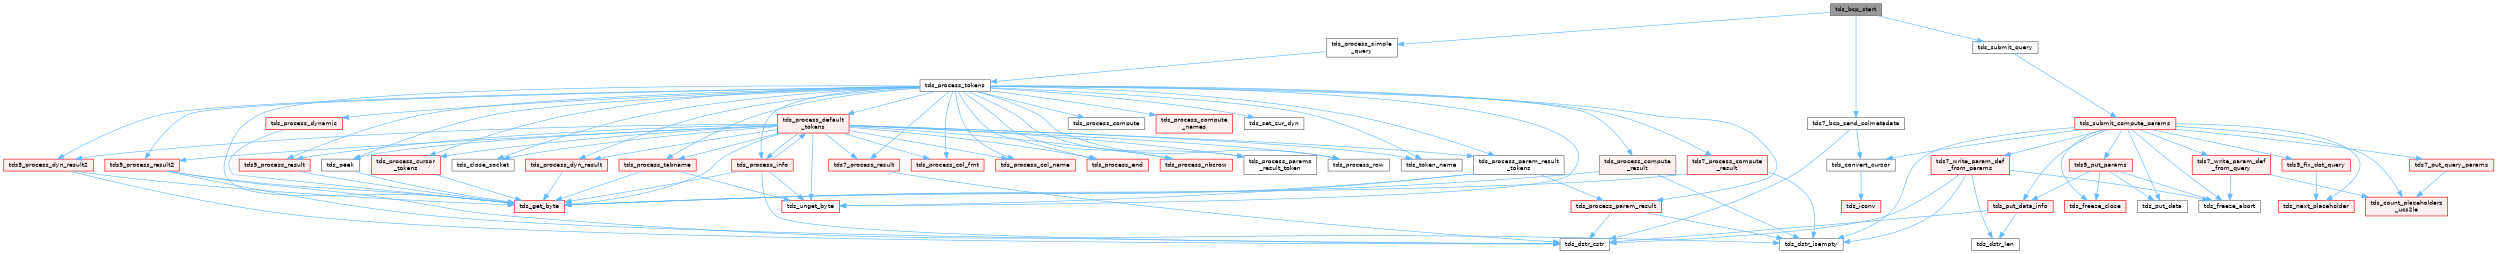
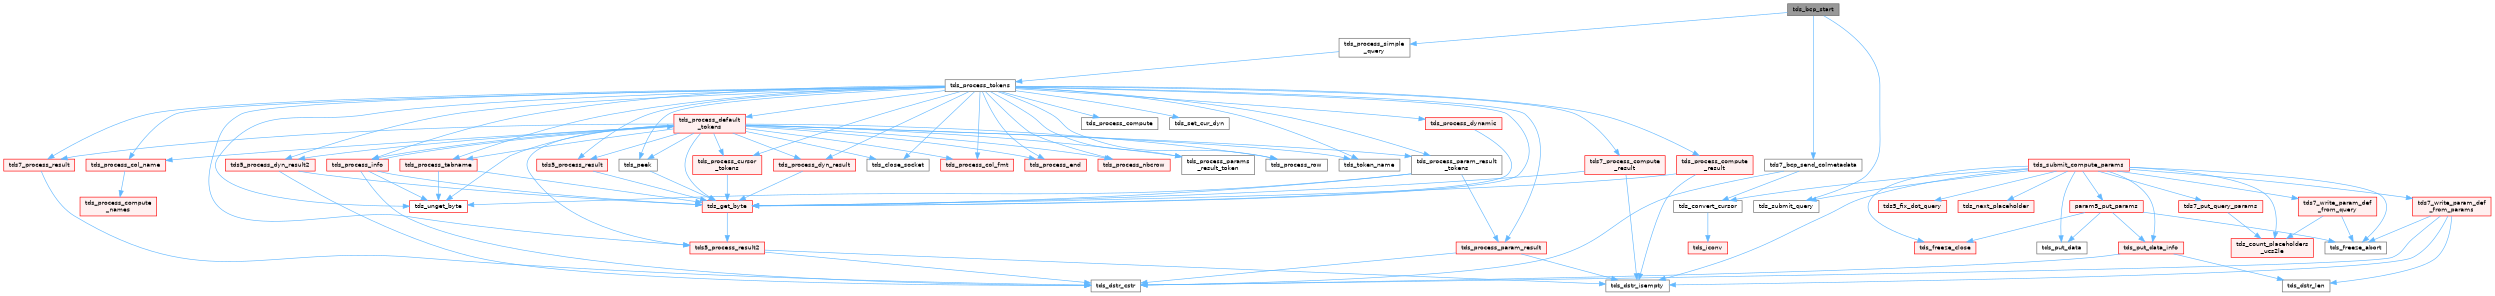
(2063, 84) -> (1874, 190)
(1070, 102) -> (123, 181)
(1638, 165) -> (1715, 165)
(2101, 165) -> (2107, 207)
(2316, 181) -> none
(338, 189) -> (727, 224)
